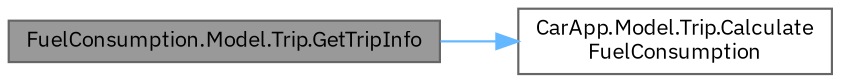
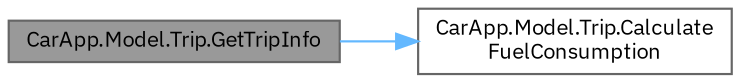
(224, 41) -> (174, 41)
